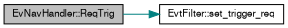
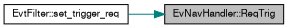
(136, 14) -> (141, 14)
